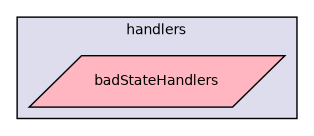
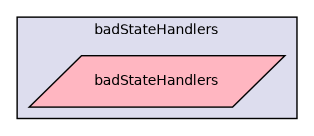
(157, 31) -> (157, 31)
